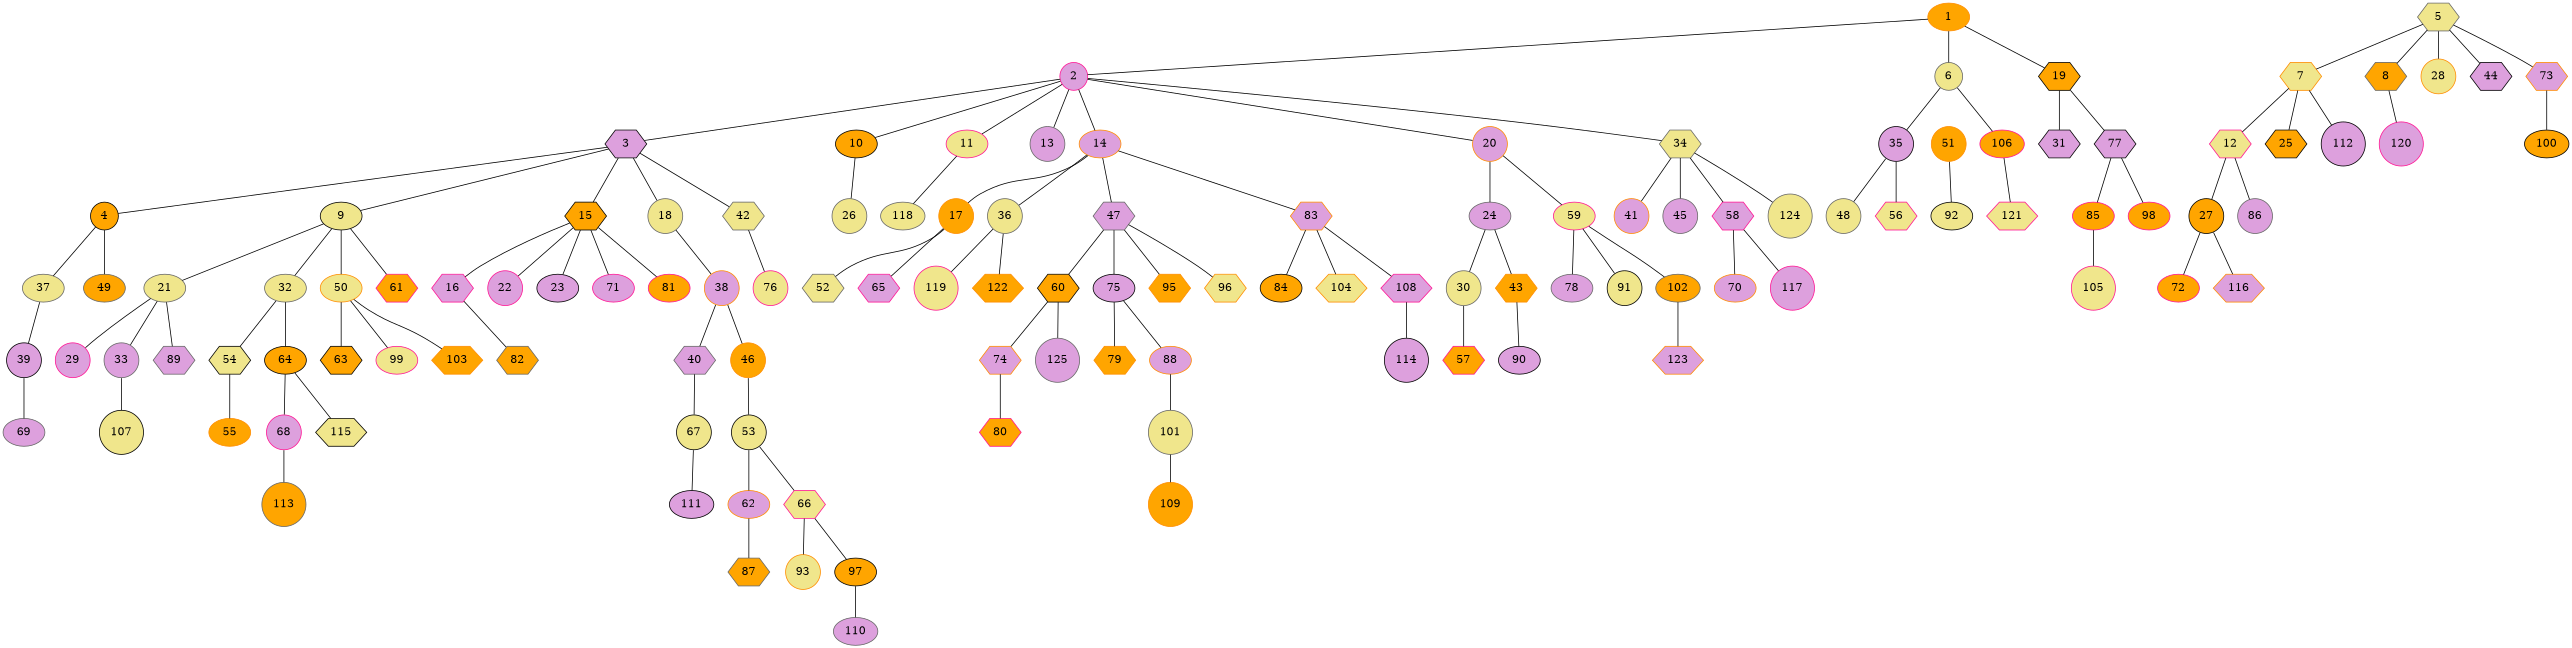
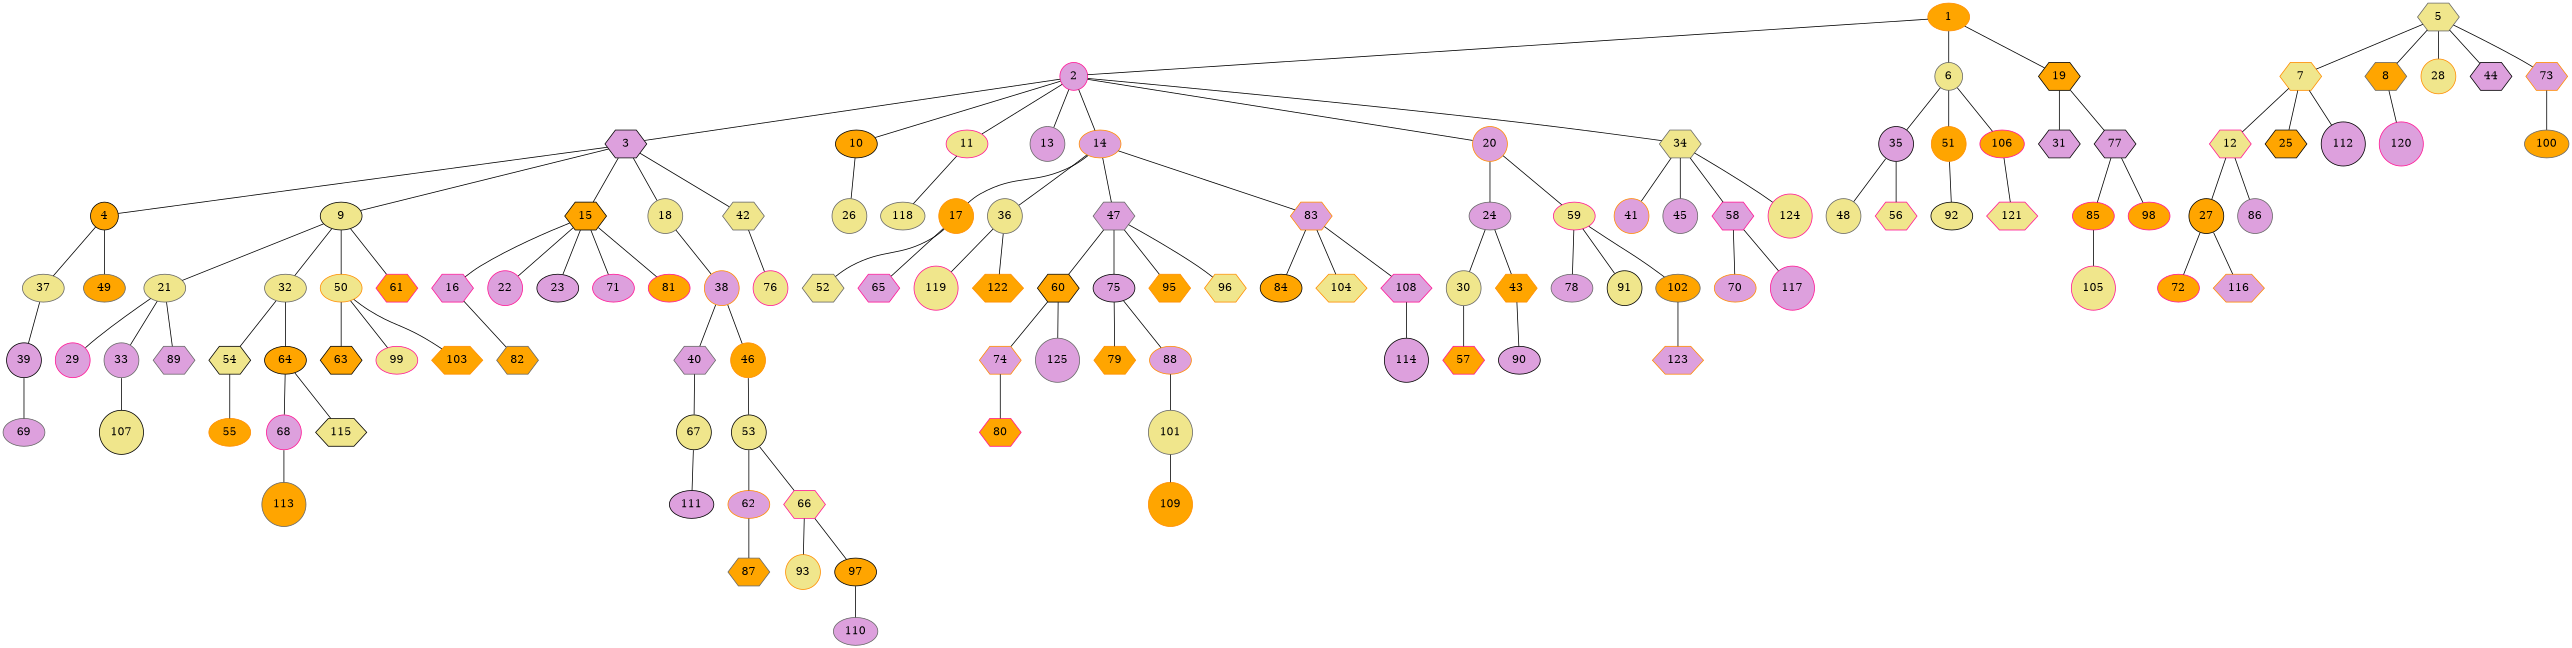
none -> (1949, 108)
(2547, 144) -> (2547, 144)
(1790, 216) -> (1790, 216)
